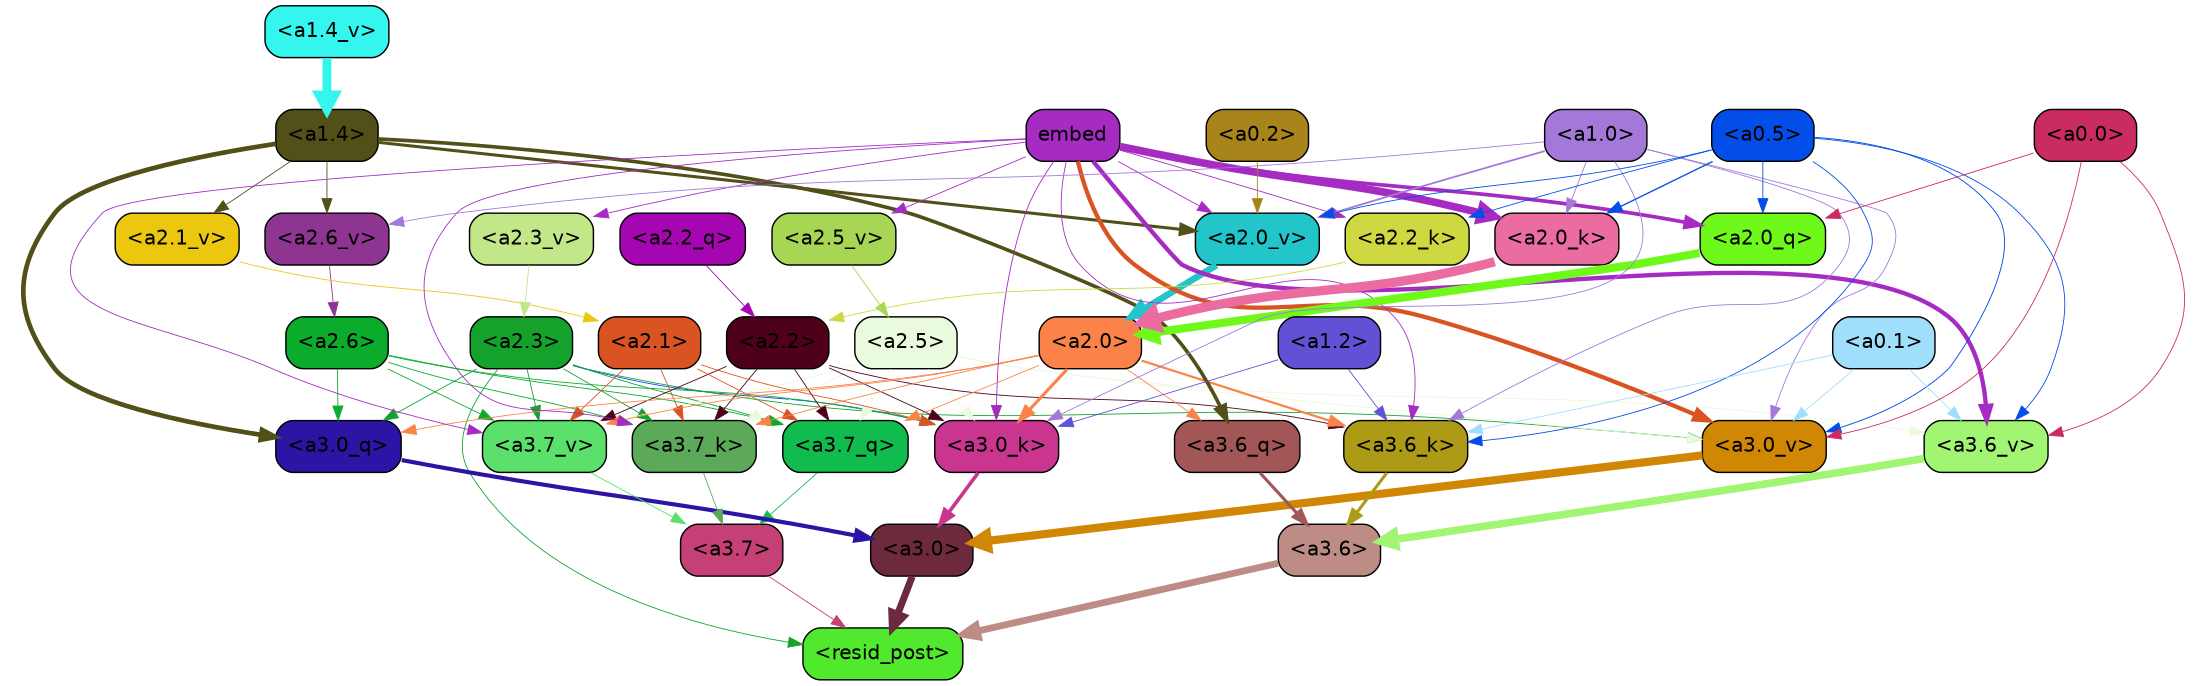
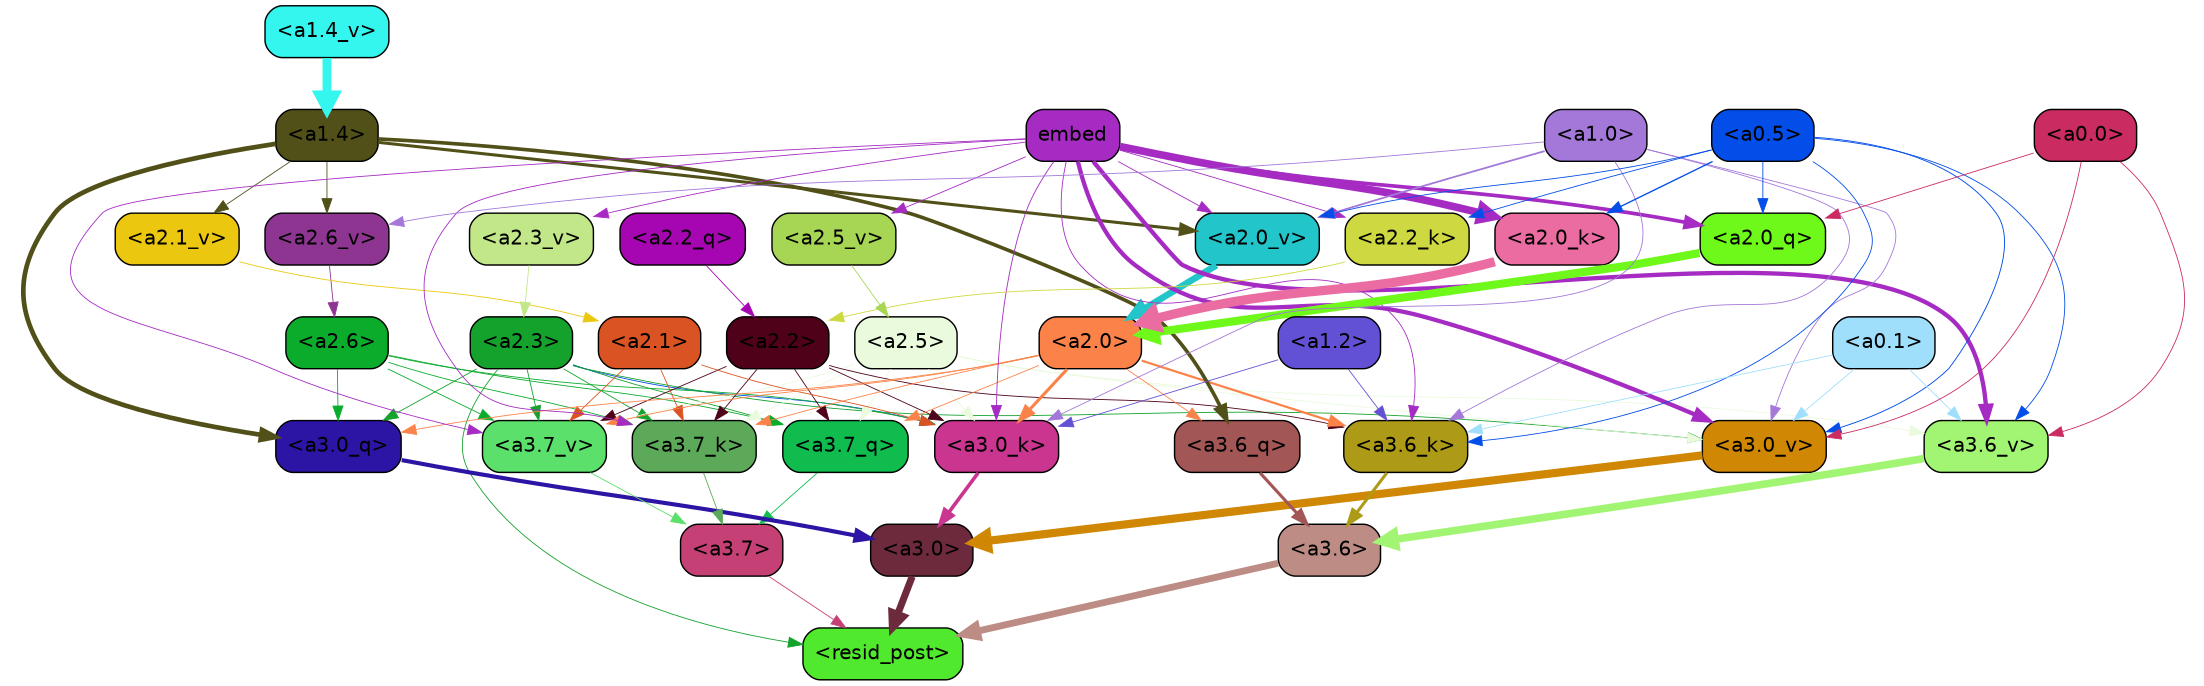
(1257, 135) -> none
(1579, 181) -> none
(1429, 318) -> (1429, 318)
(726, 383) -> none
